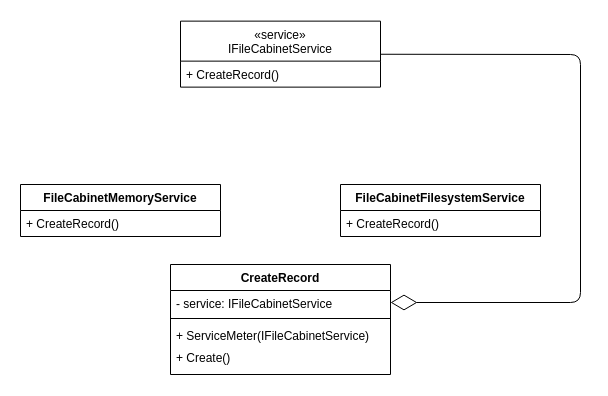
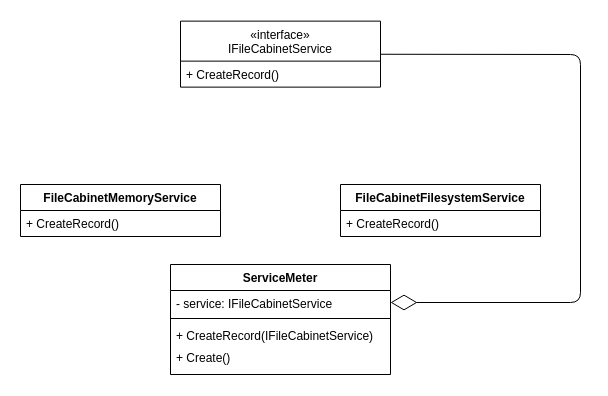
(280, 35) -> (280, 35)
(280, 278) -> (280, 278)
(284, 336) -> (286, 336)
